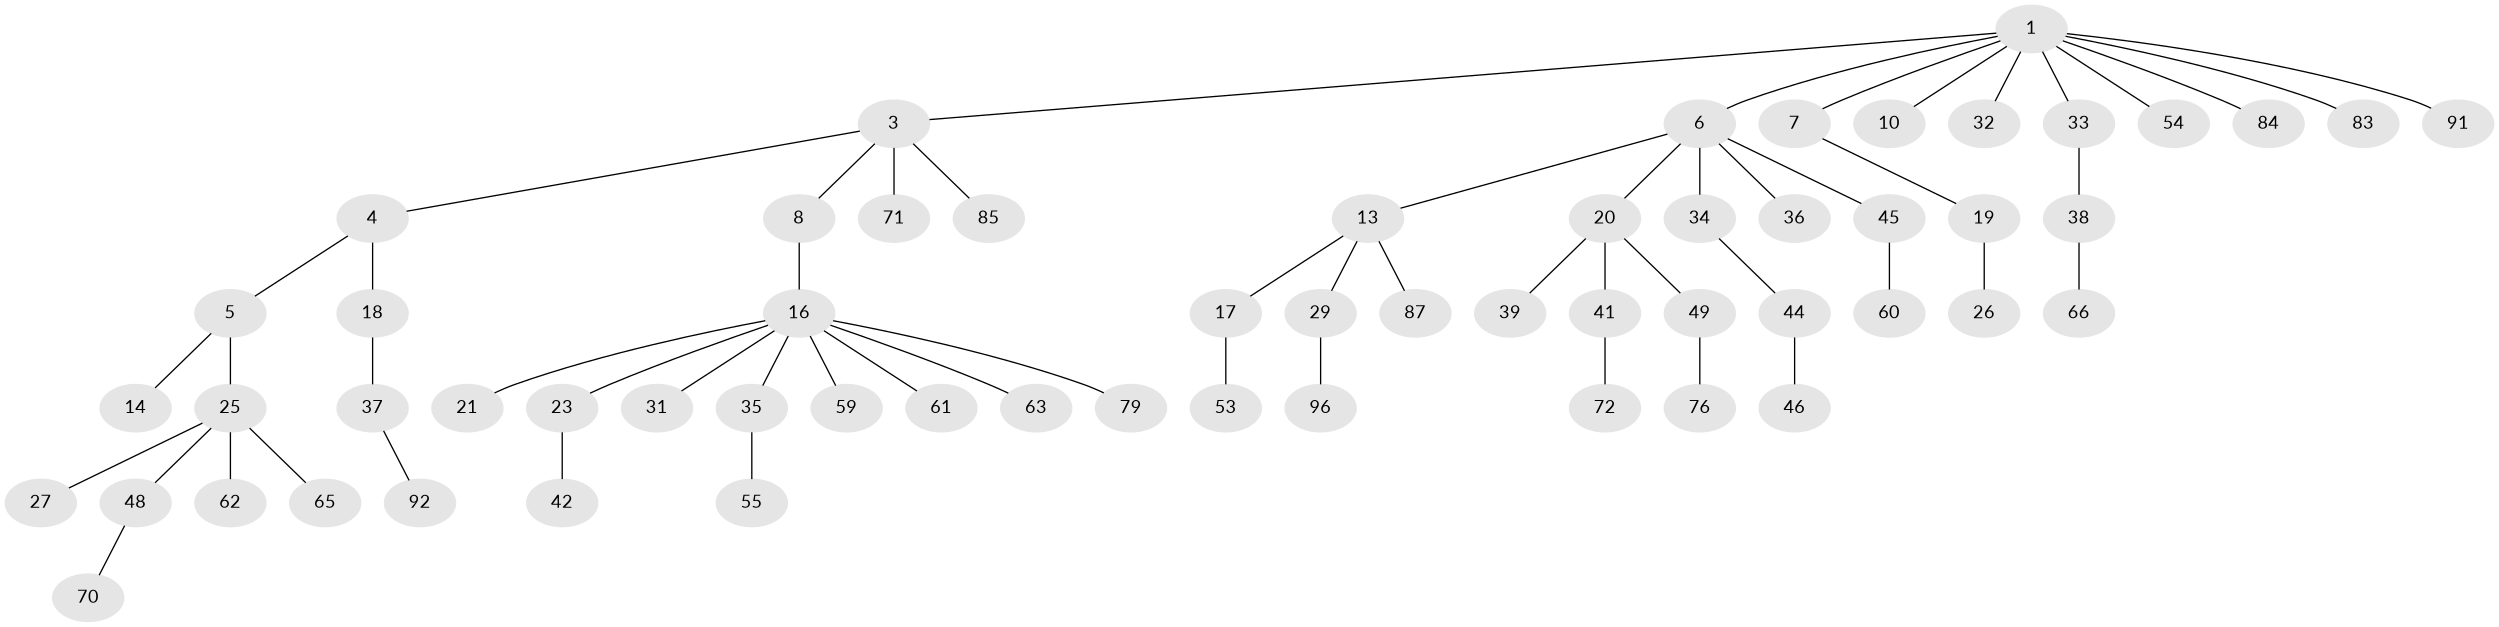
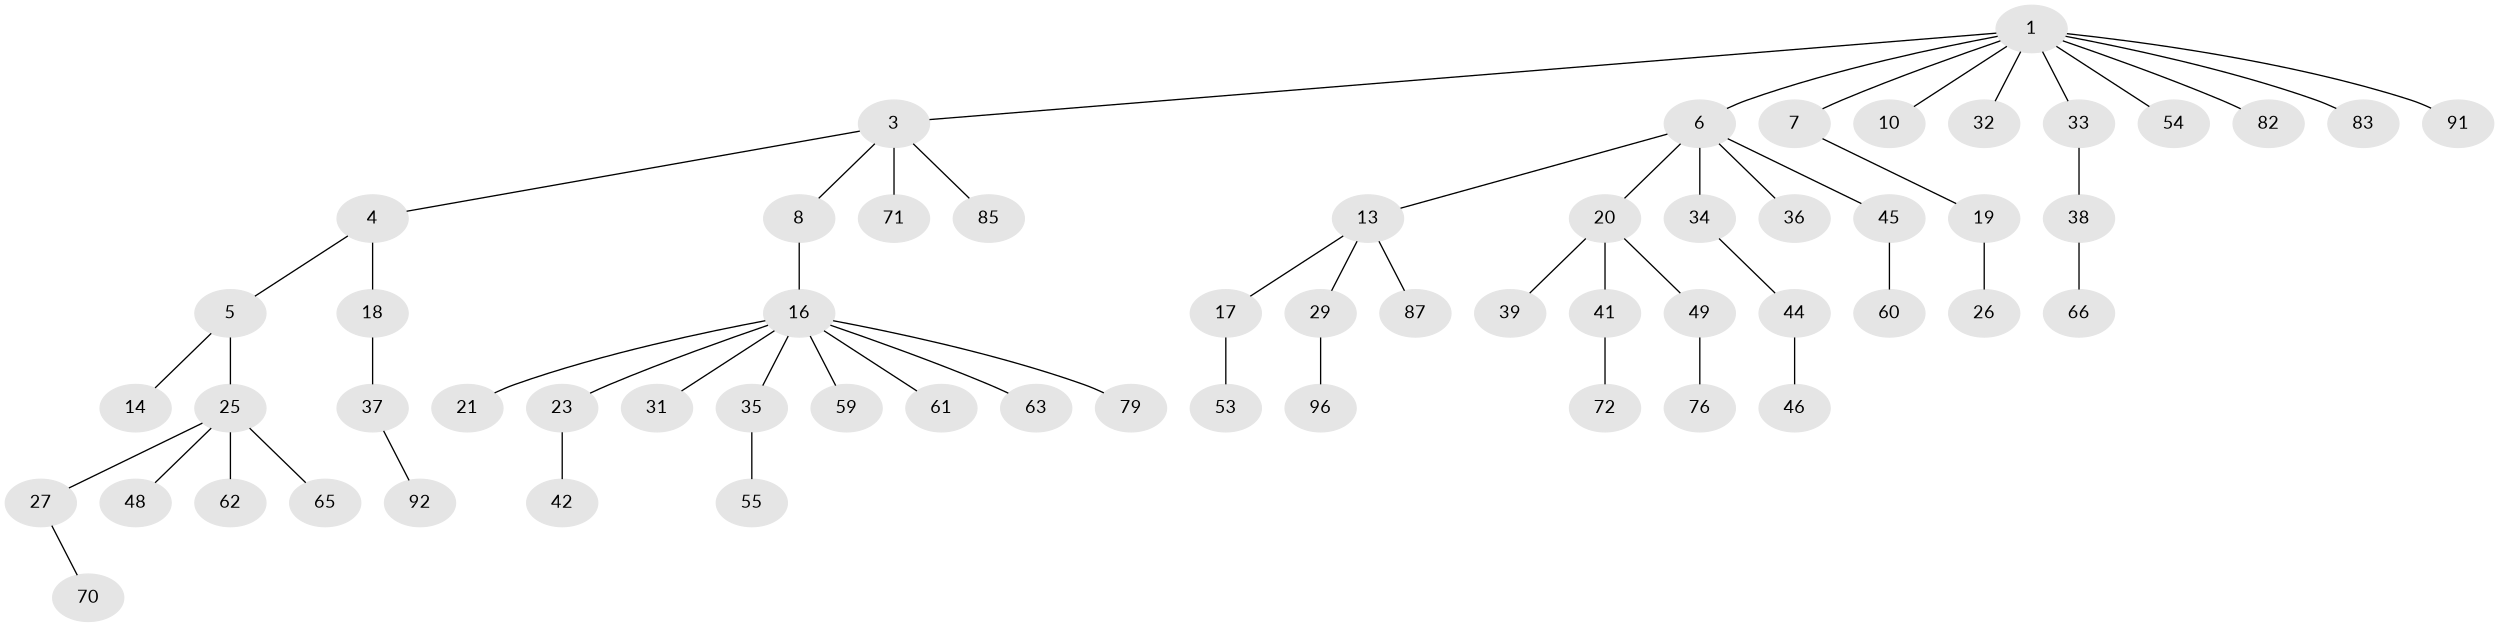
(2269, 124) -> (2269, 124)
(112, 550) -> (65, 550)
